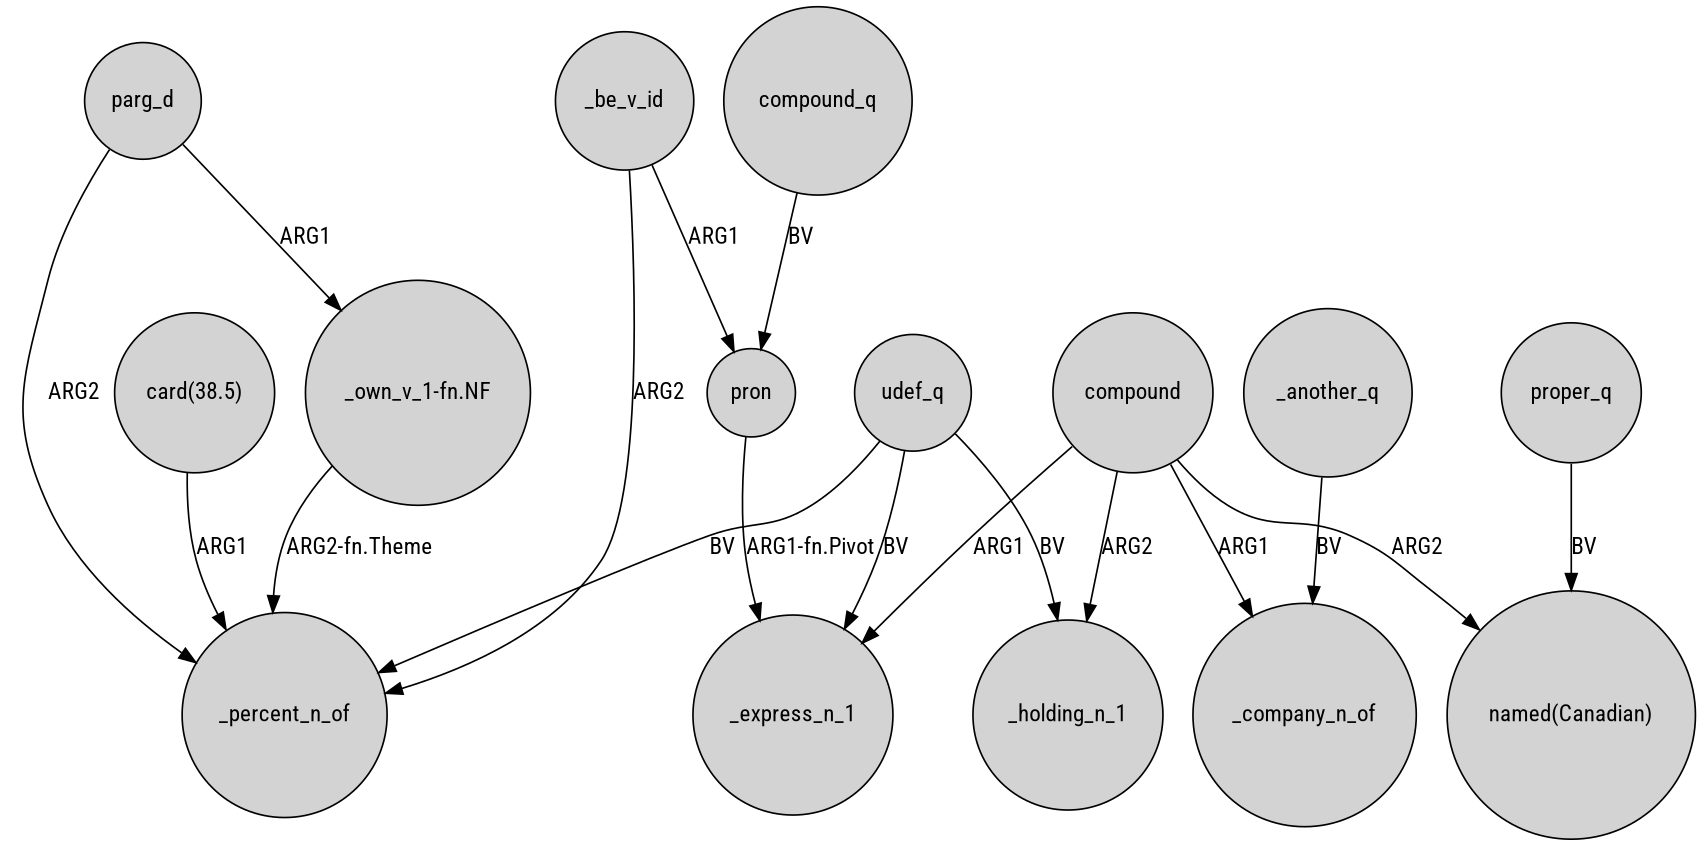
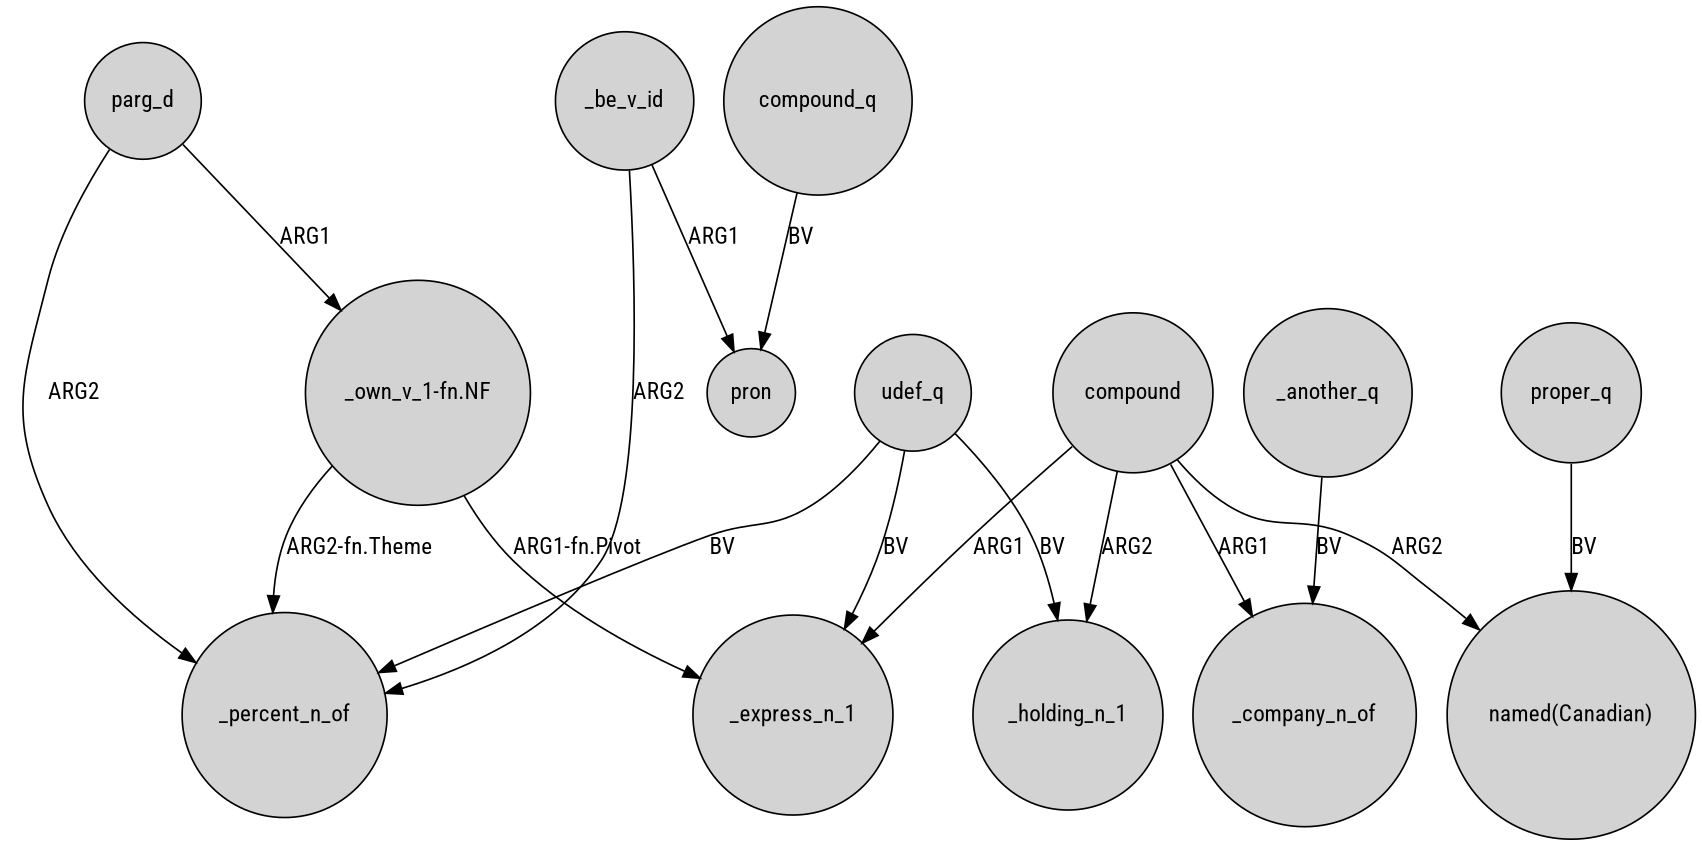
(195, 393) -> none
(743, 513) -> (544, 587)
